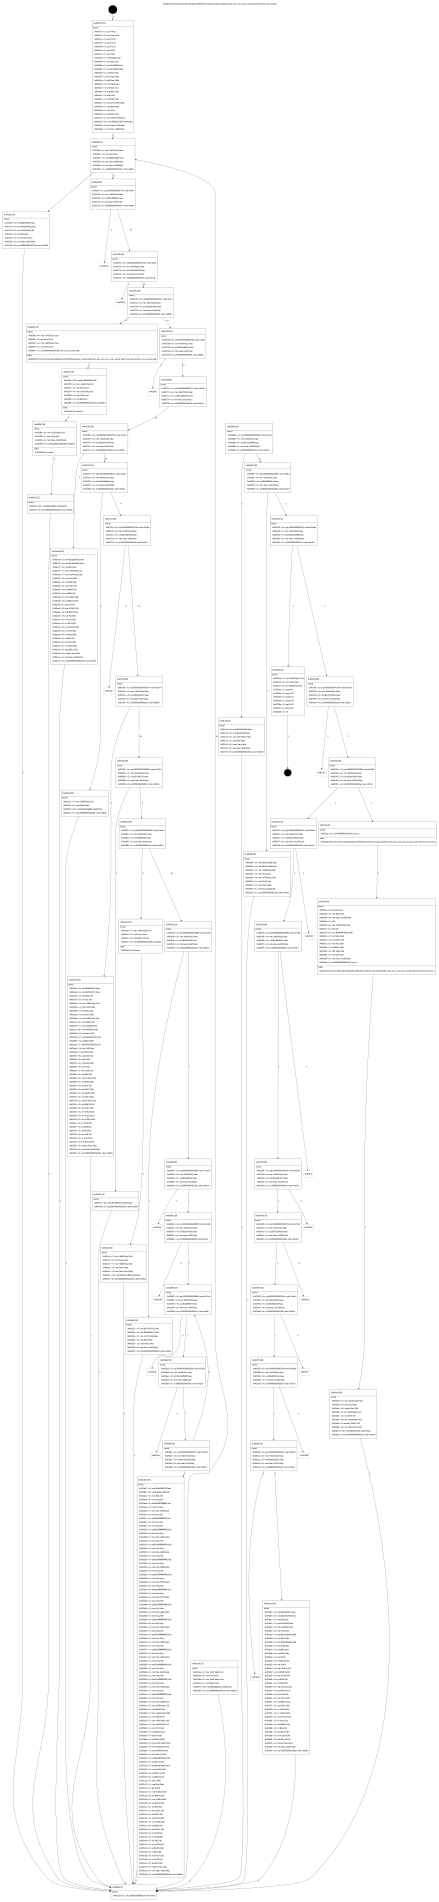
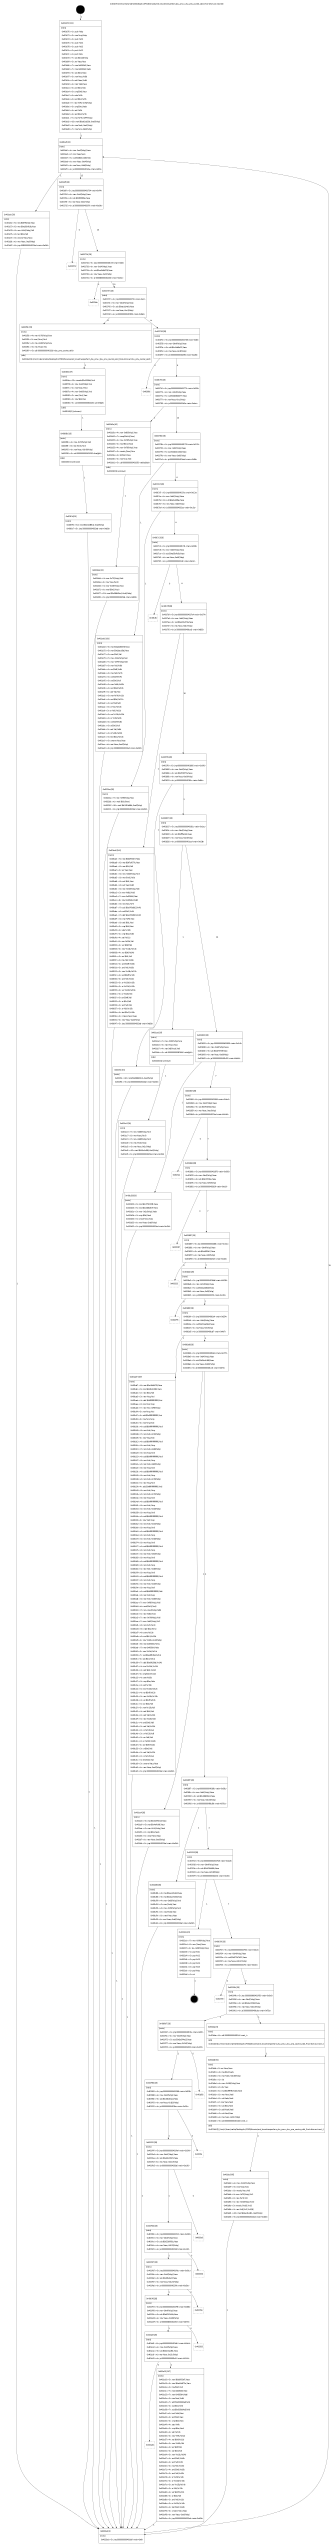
none -> (128, 448)
(208, 1378) -> (205, 1338)
